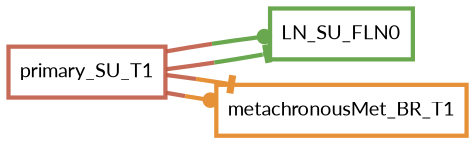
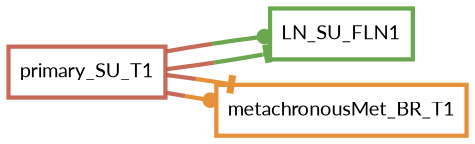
(341, 34) -> (341, 34)
